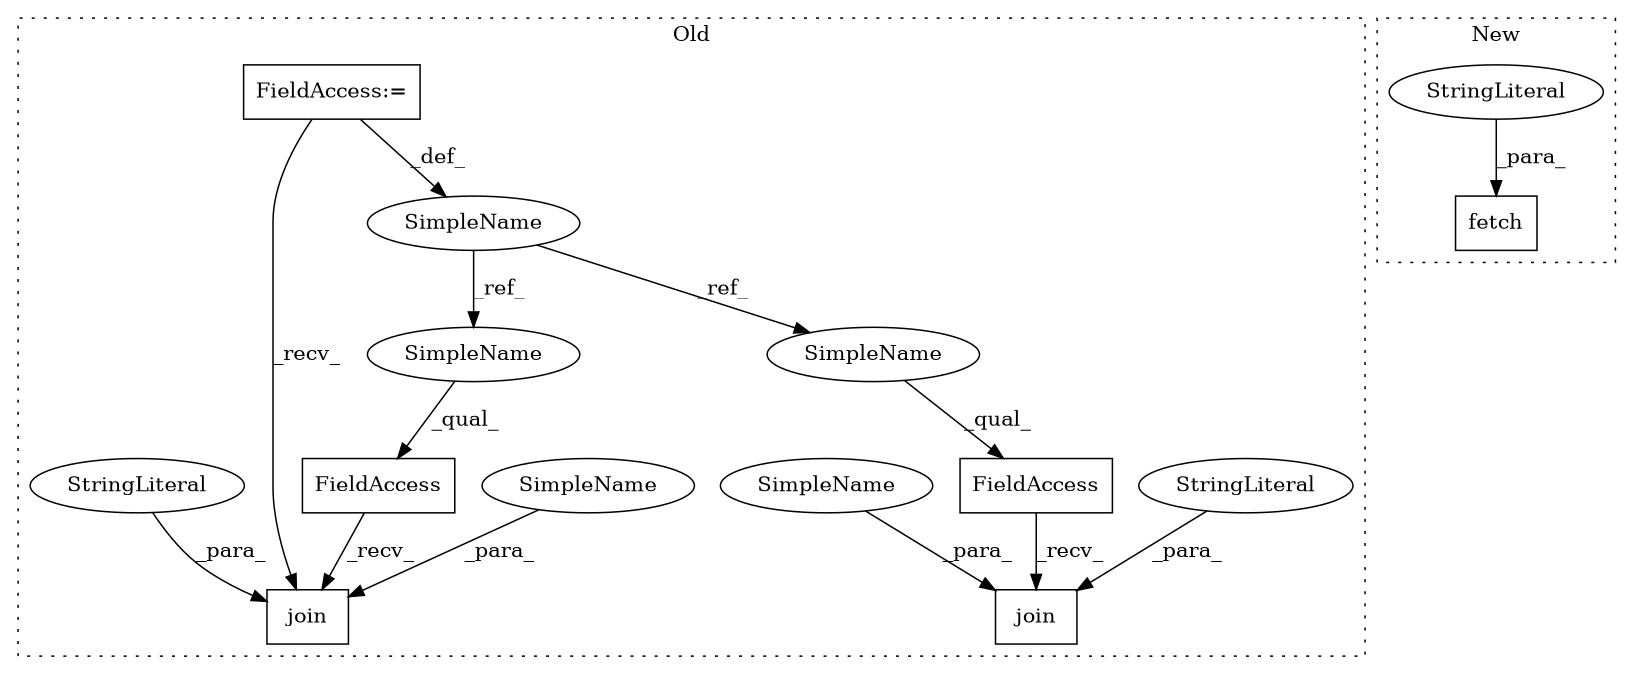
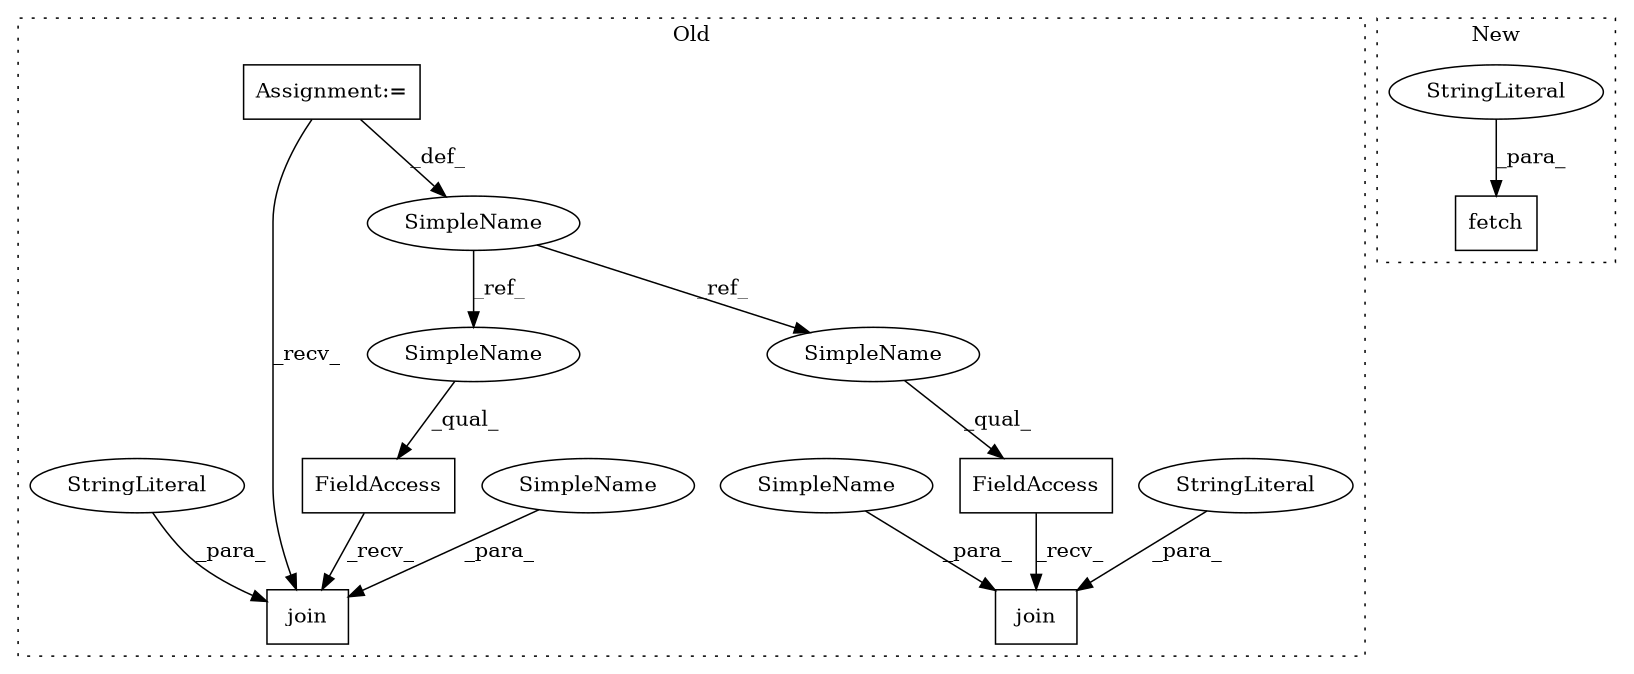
(332, 92) -> (332, 92)
